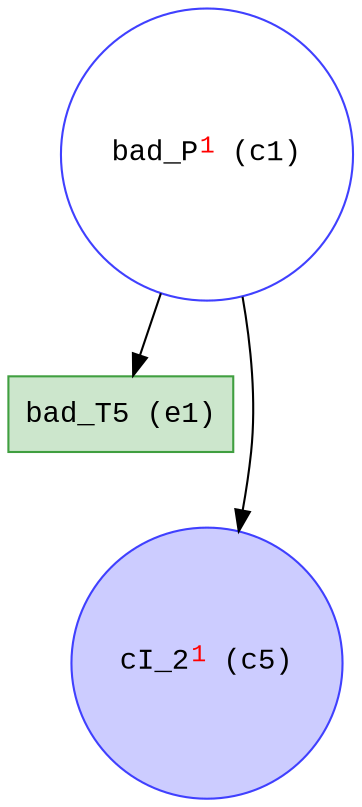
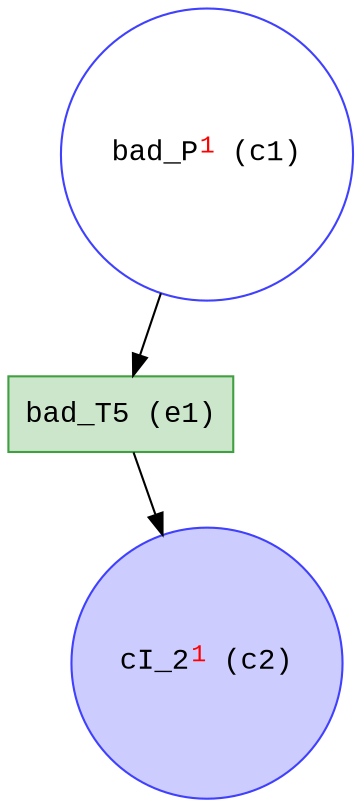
(253, 404) -> (144, 483)
(250, 660) -> (250, 660)
